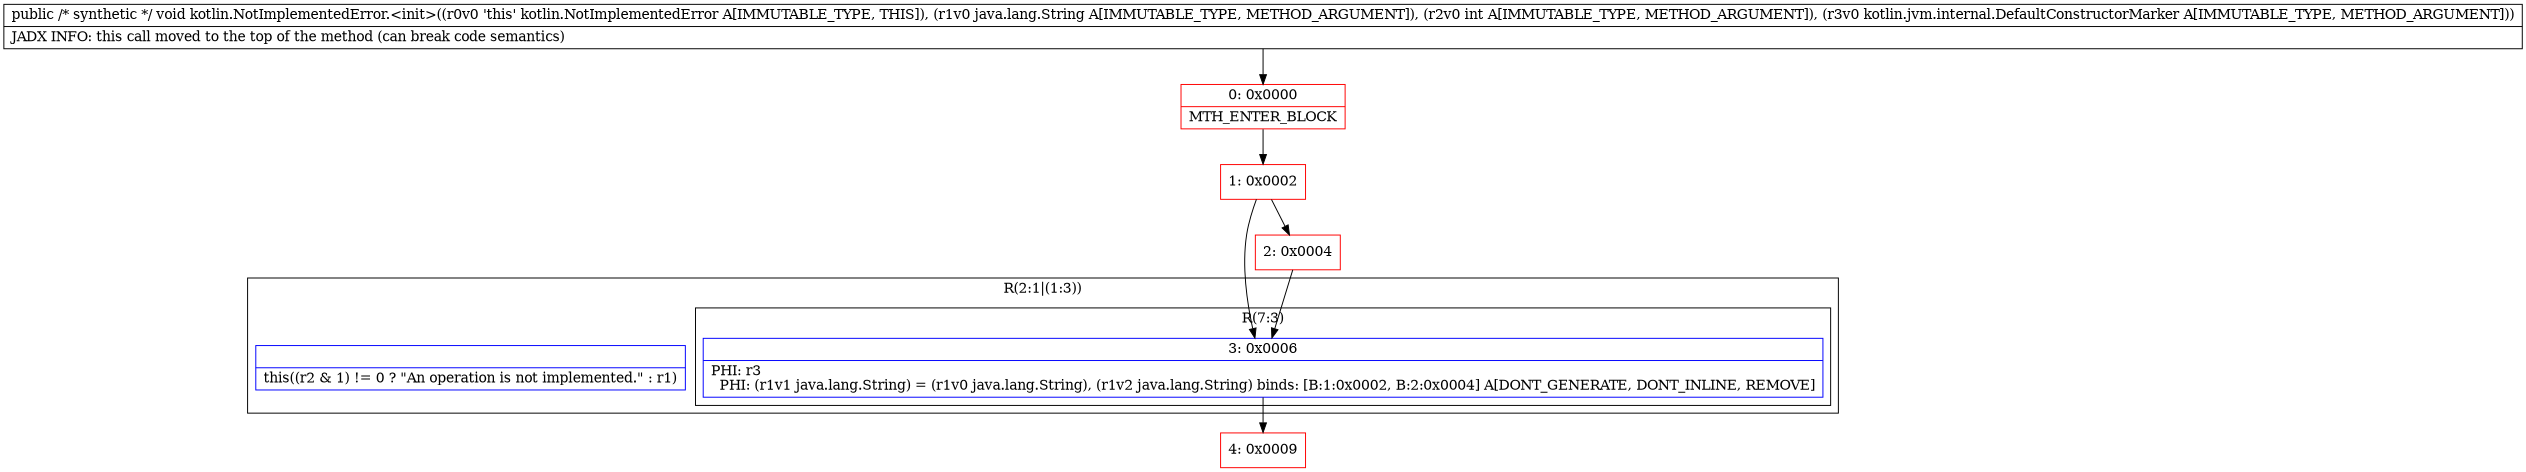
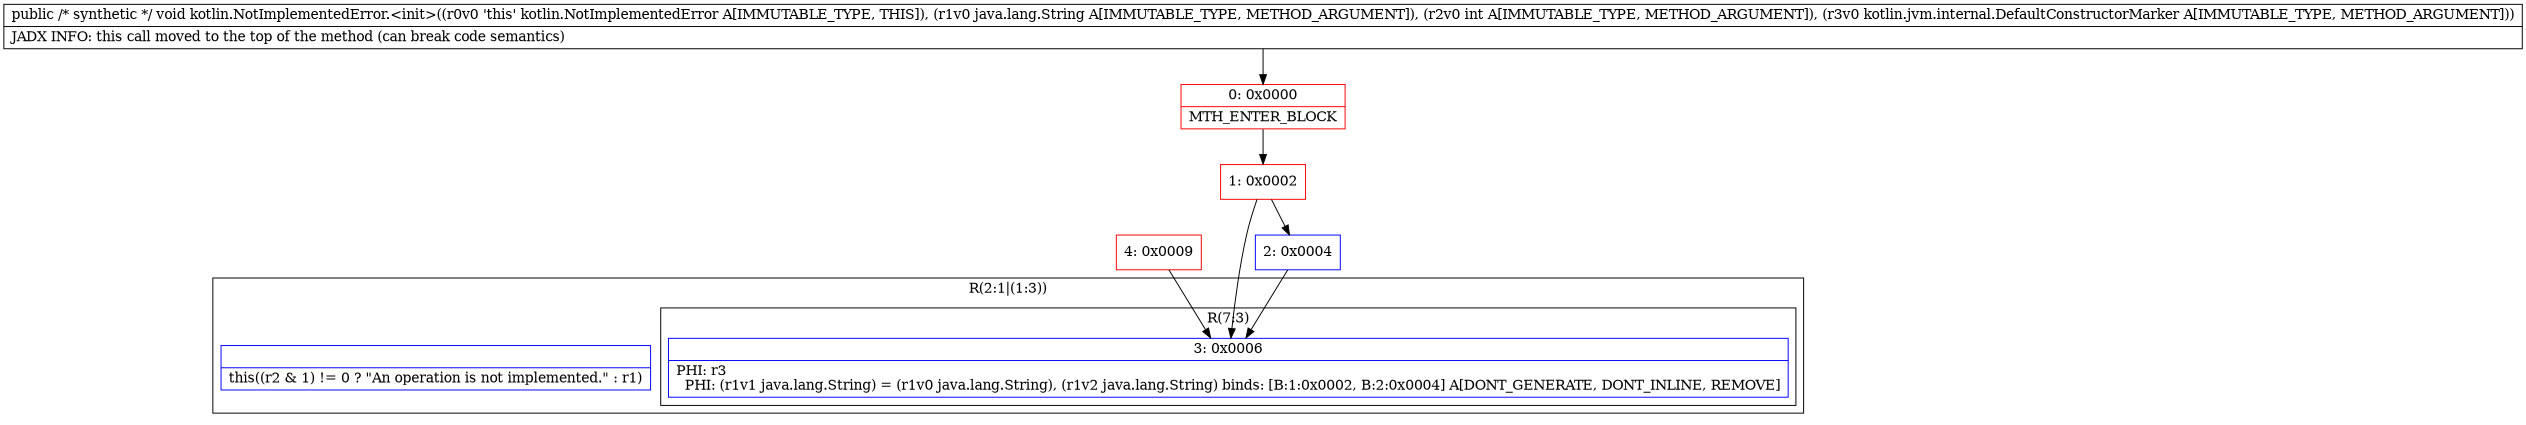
(1298, 252) -> (1298, 252)
(1263, 410) -> (1187, 300)
